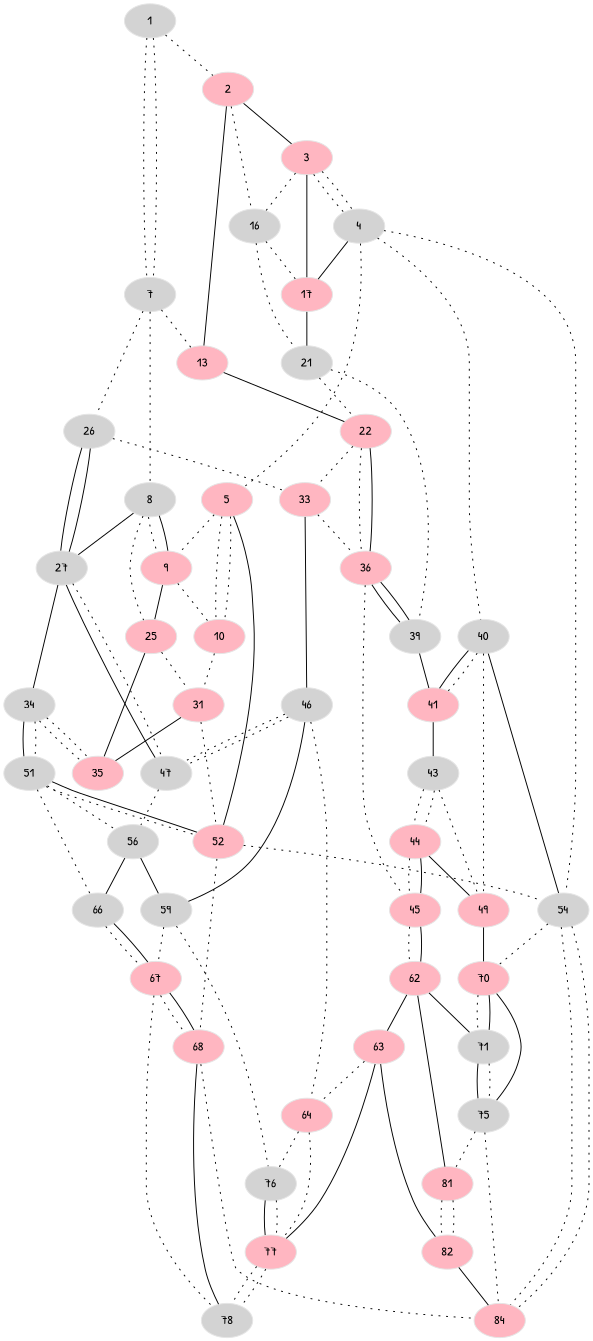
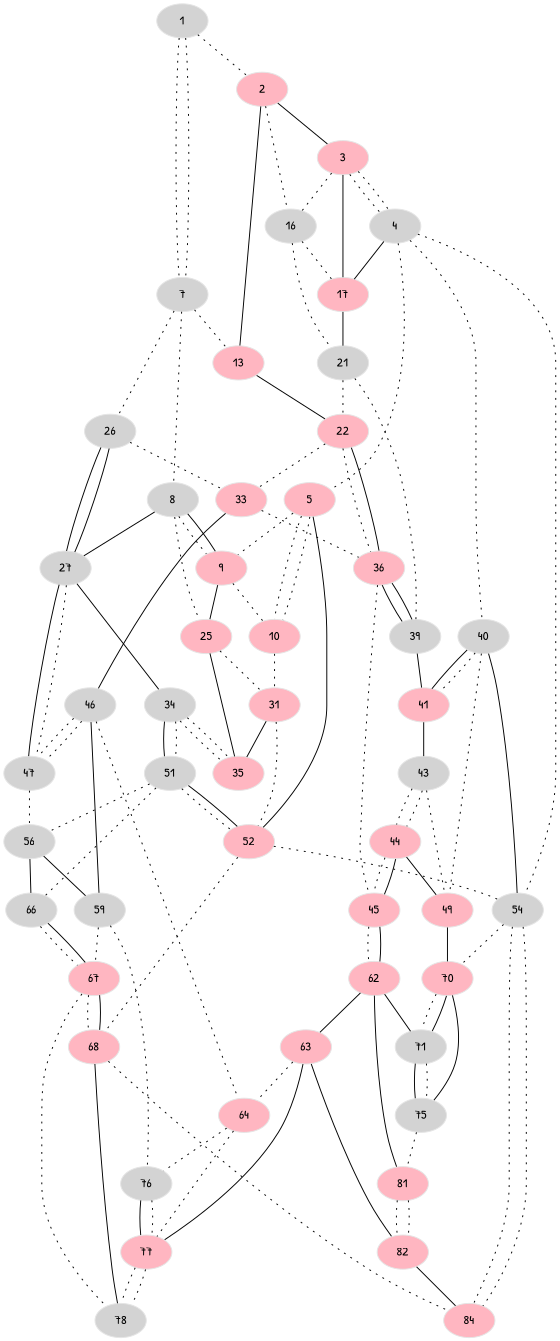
(492, 1218) -> none
